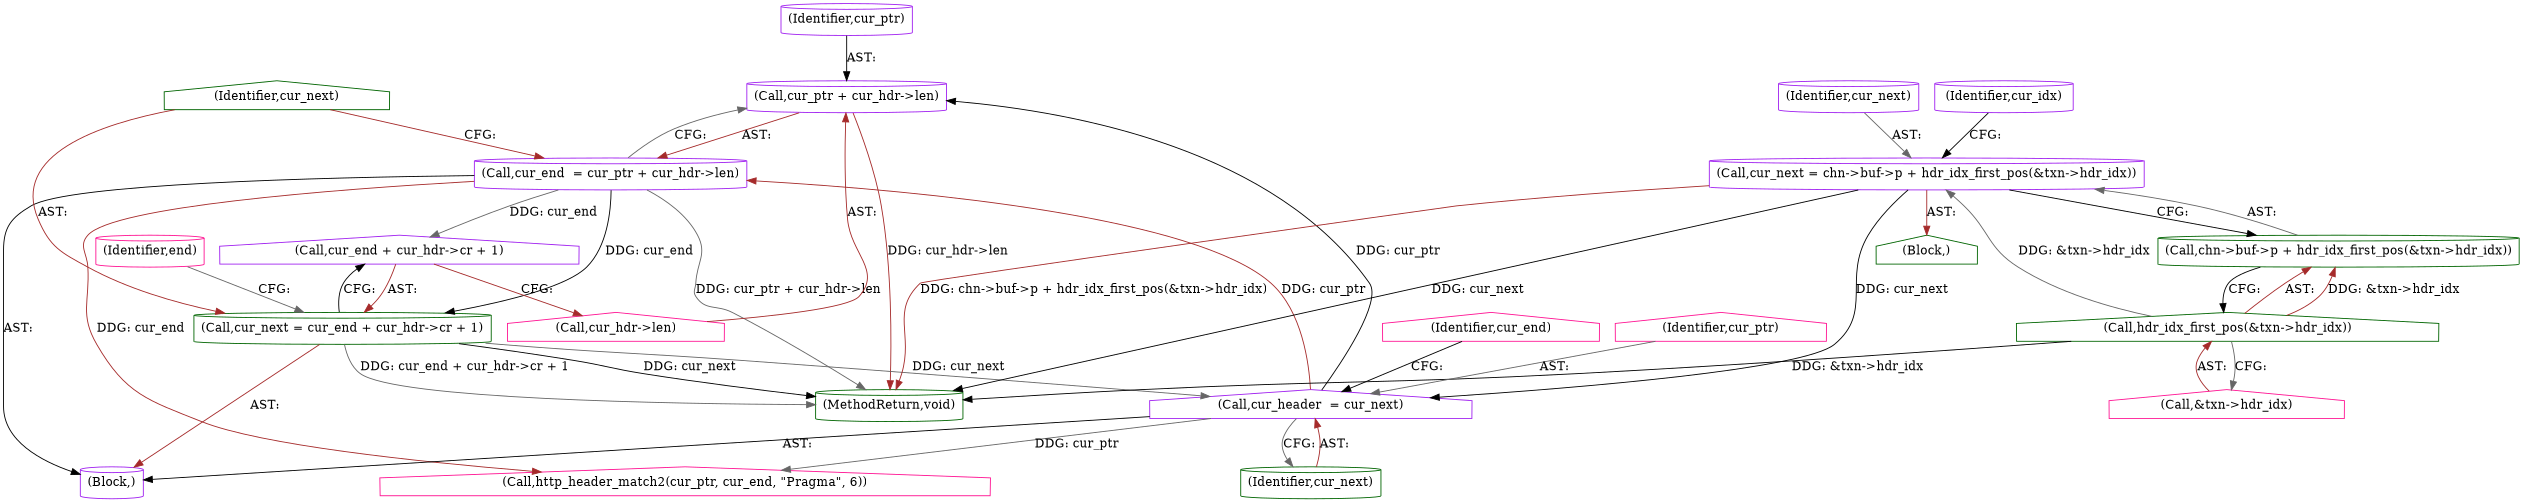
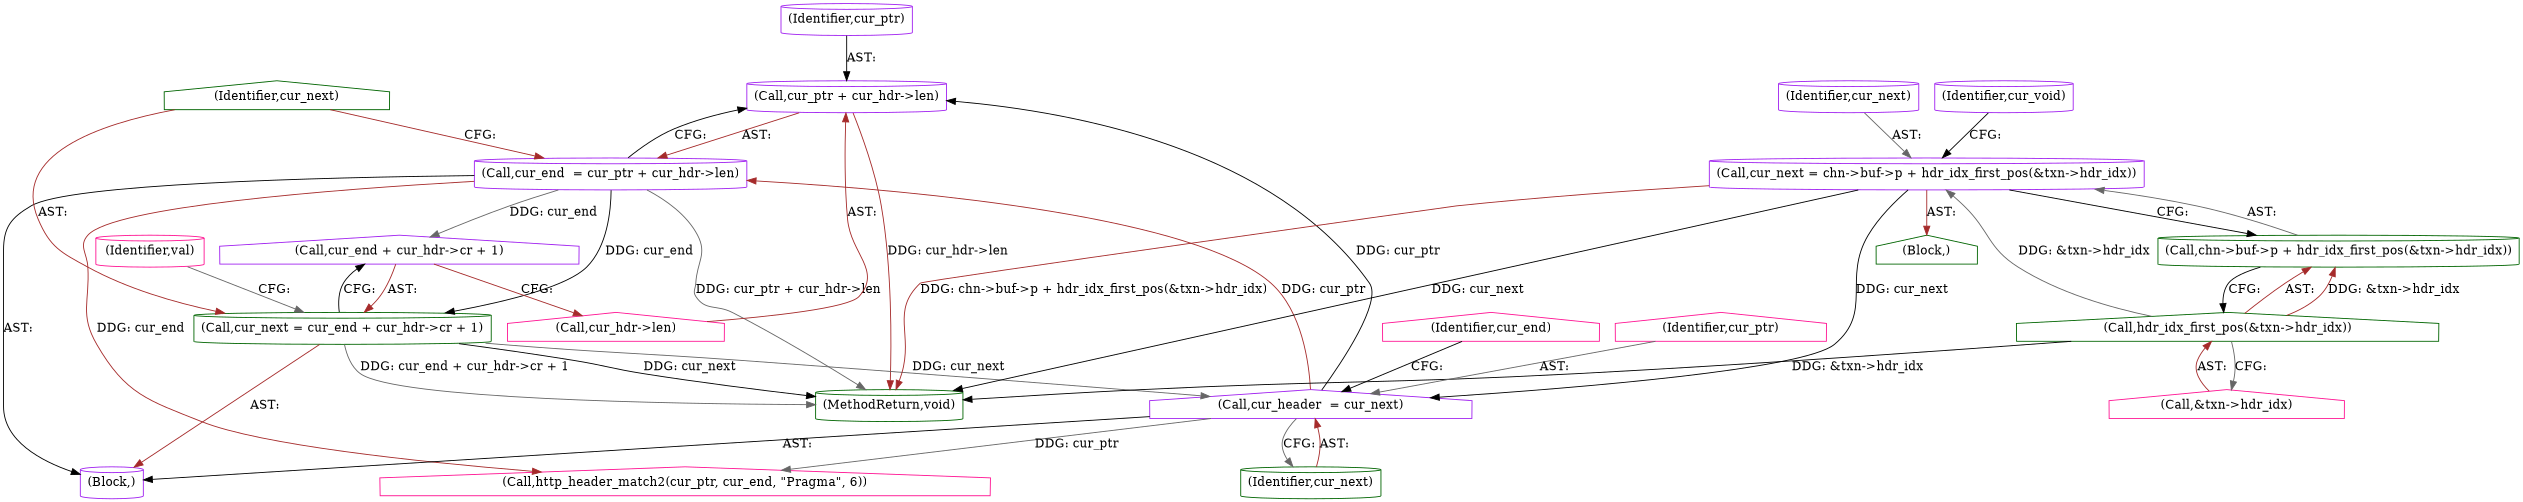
(2004, 97) -> (2004, 97)
(680, 127) -> (680, 127)
(150, 251) -> (150, 251)
